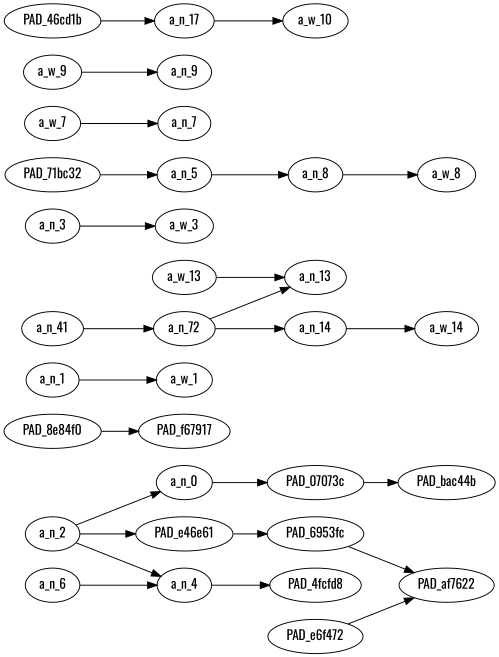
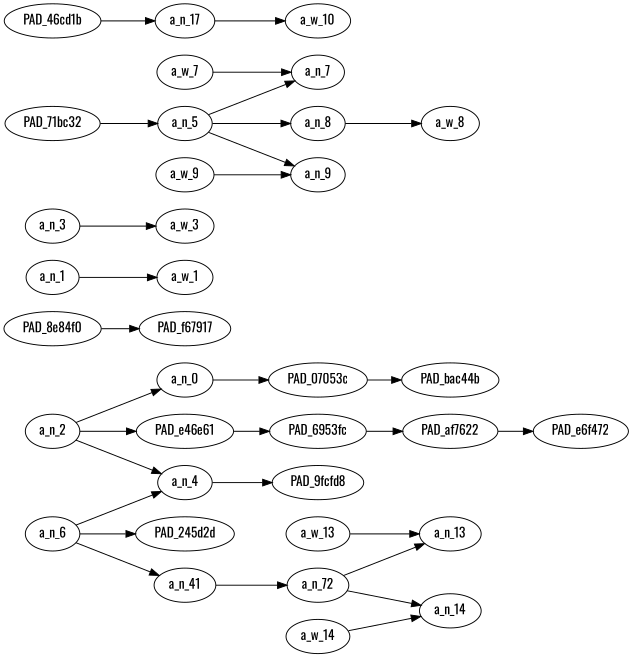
none -> (247, 100)
none -> (247, 147)
(376, 329) -> (380, 625)
(315, 483) -> (318, 380)
none -> (185, 534)
none -> (113, 557)
(315, 585) -> (318, 483)
(376, 613) -> (511, 431)
